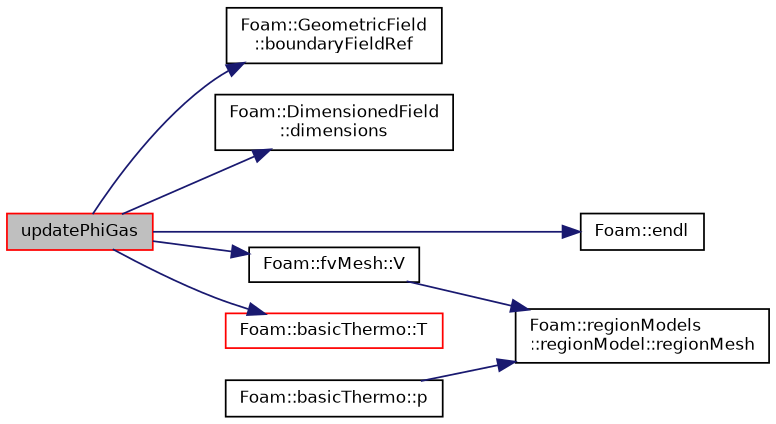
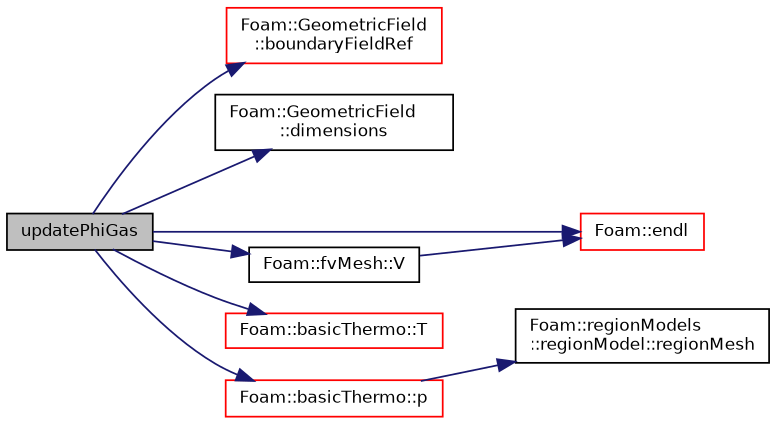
(334, 36) -> (334, 36)
(334, 122) -> (334, 122)
(80, 232) -> (80, 232)
(642, 232) -> (642, 232)
(459, 294) -> (492, 248)
none -> (159, 320)
(334, 398) -> (334, 398)
